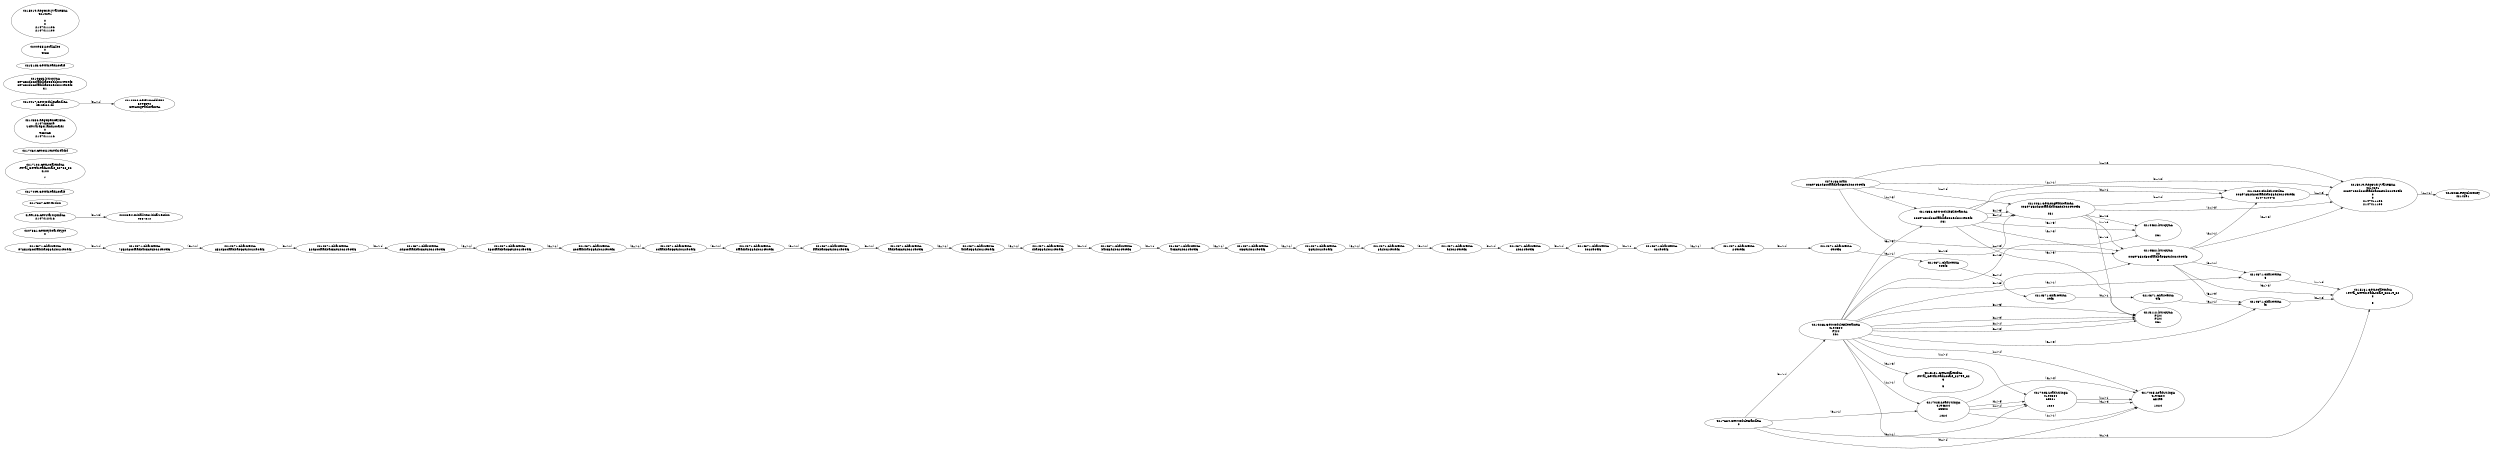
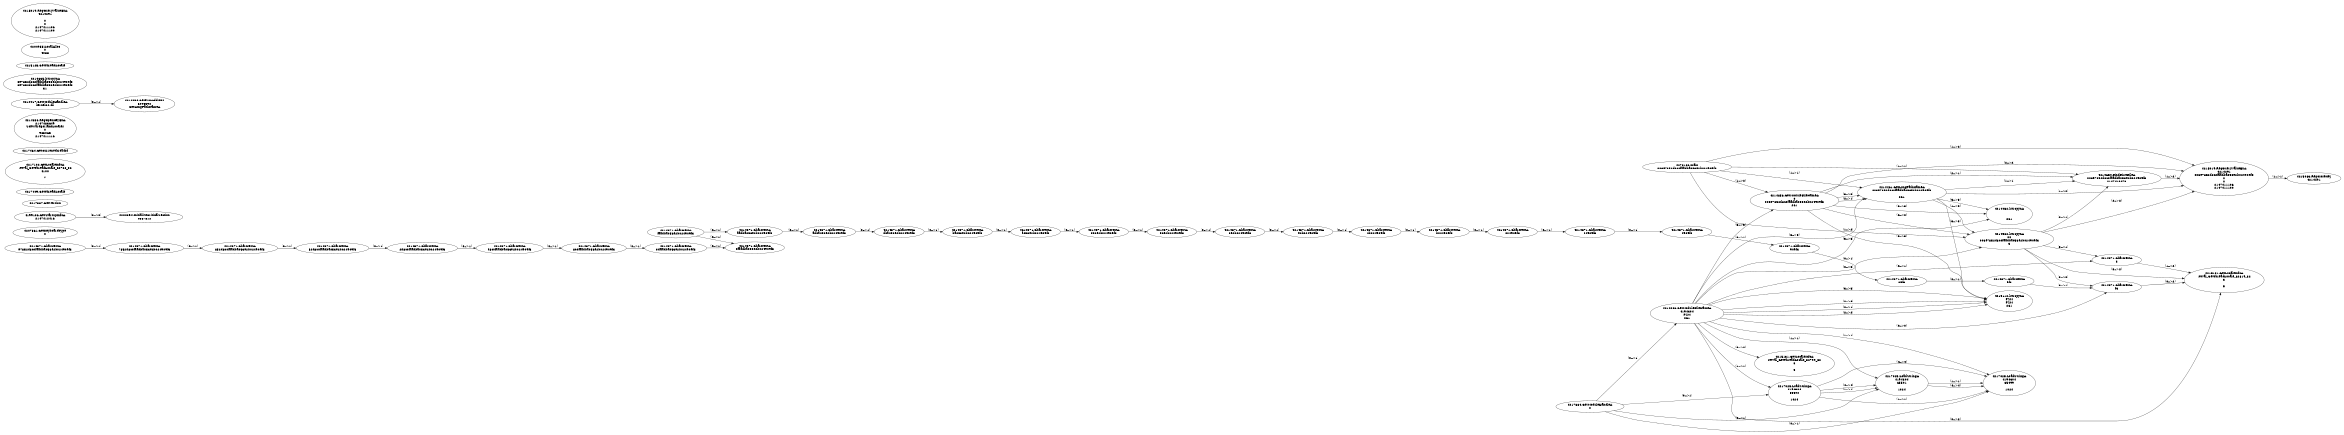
(793, 248) -> (714, 240)
